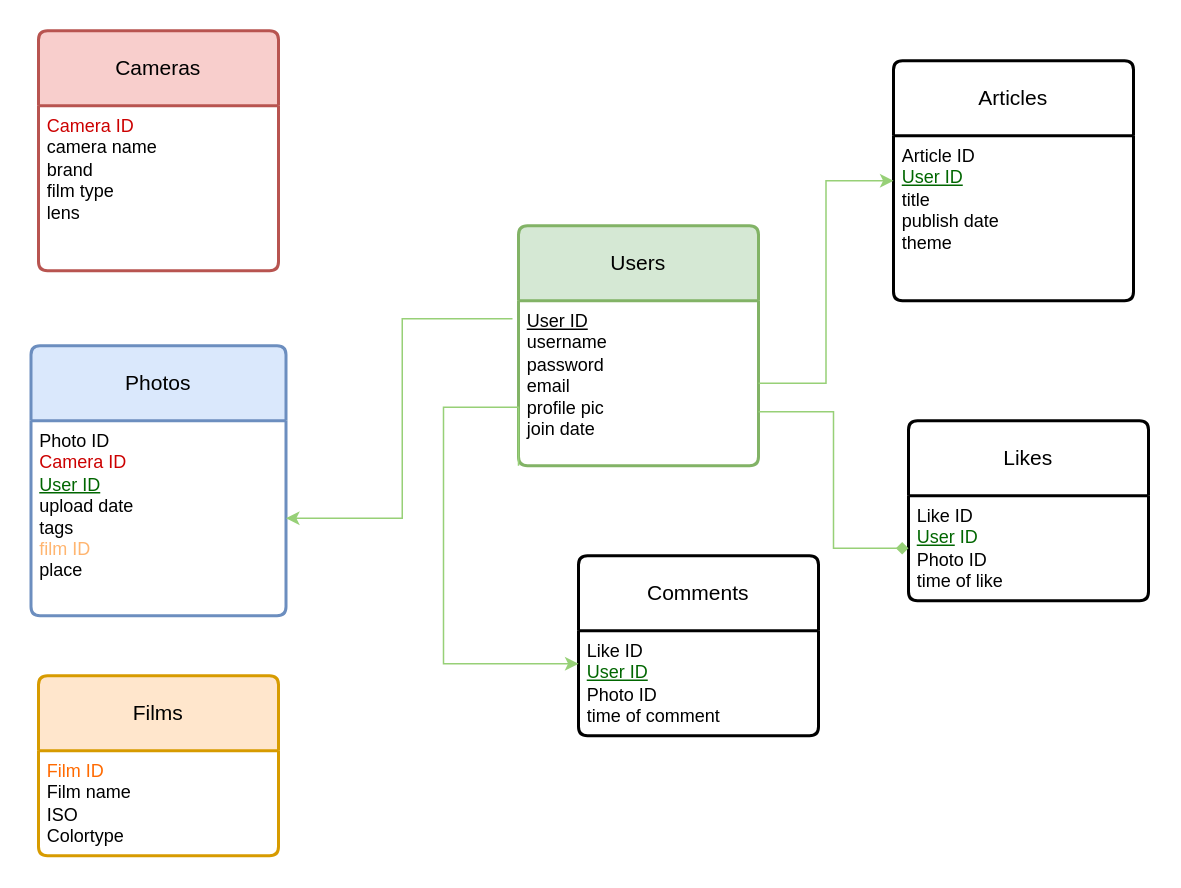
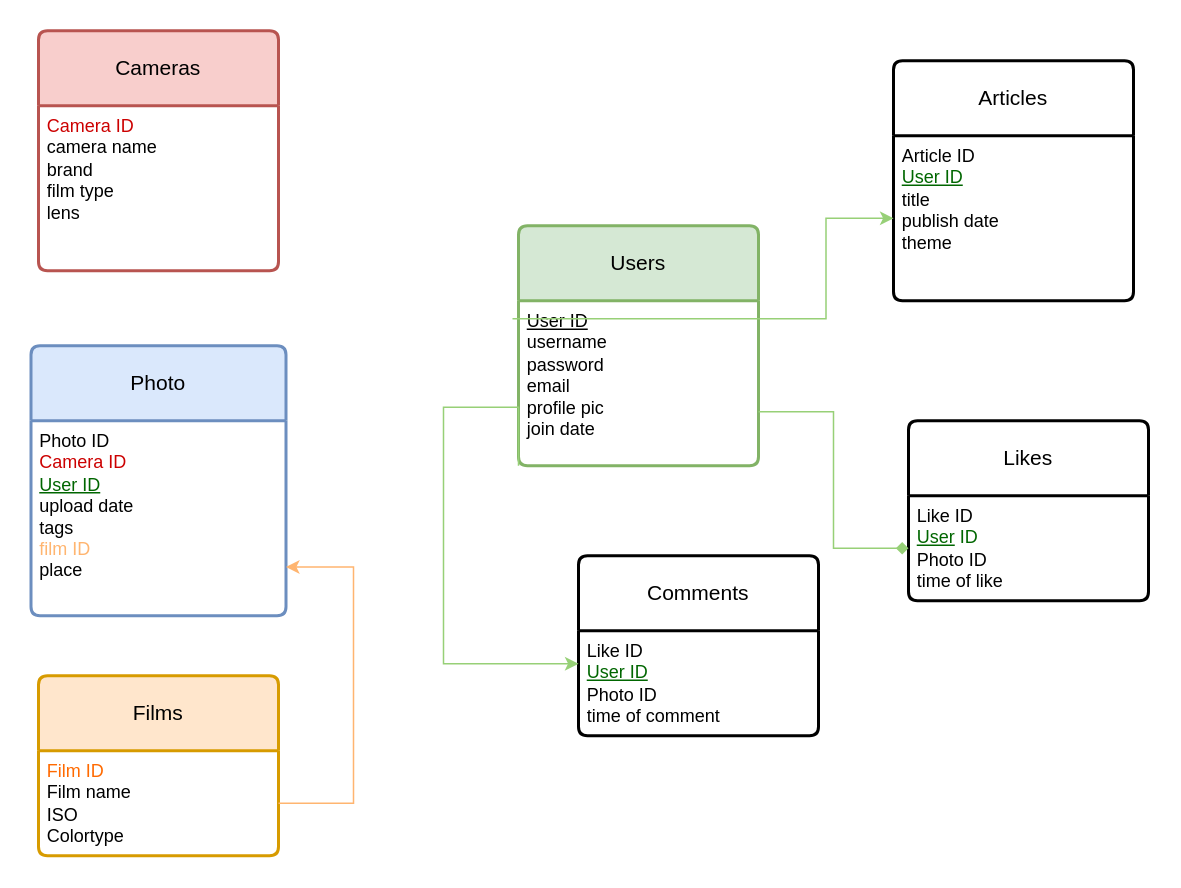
(158, 383) -> (158, 383)
(825, 383) -> none
(402, 416) -> (666, 319)
none -> (353, 693)
